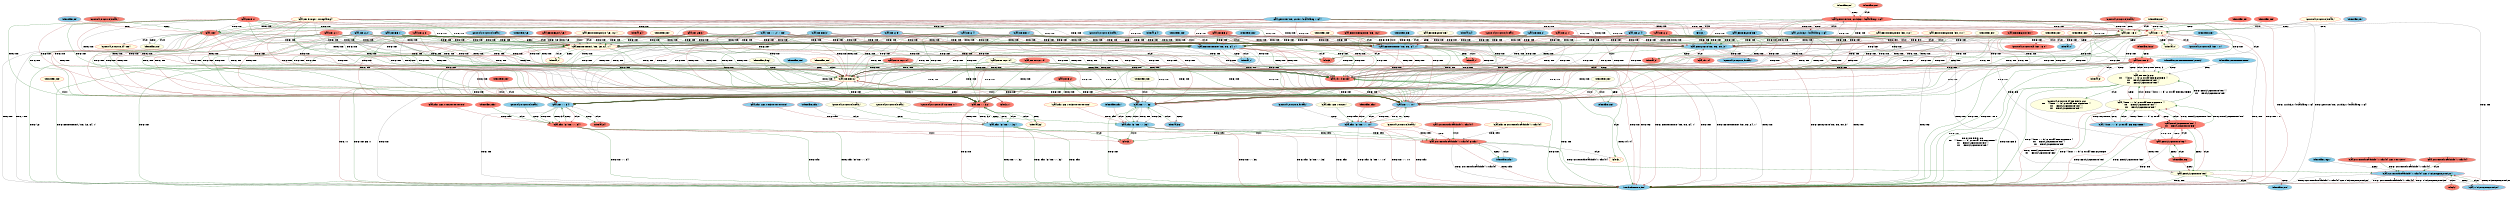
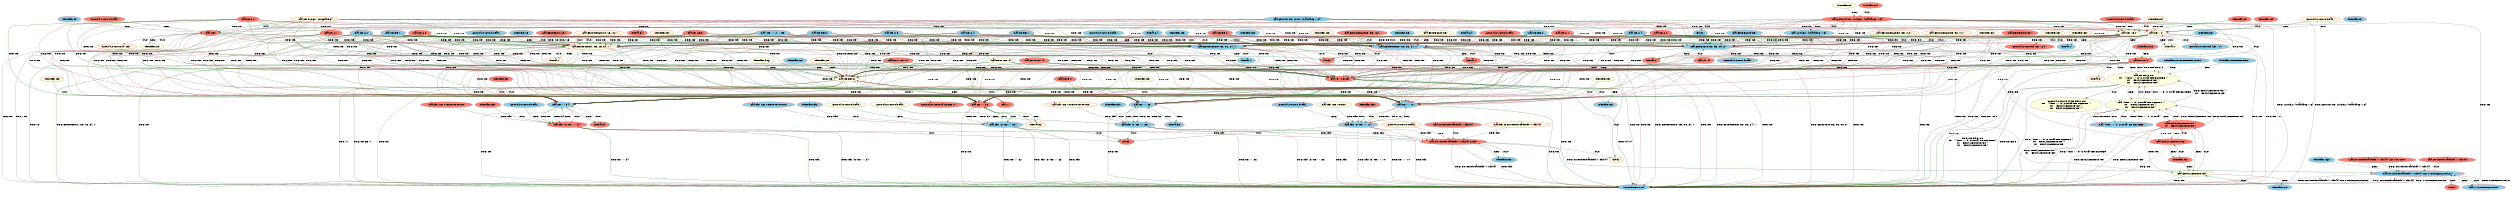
(266, 26) -> (266, 26)
(525, 66) -> none
(1005, 105) -> (1005, 105)
